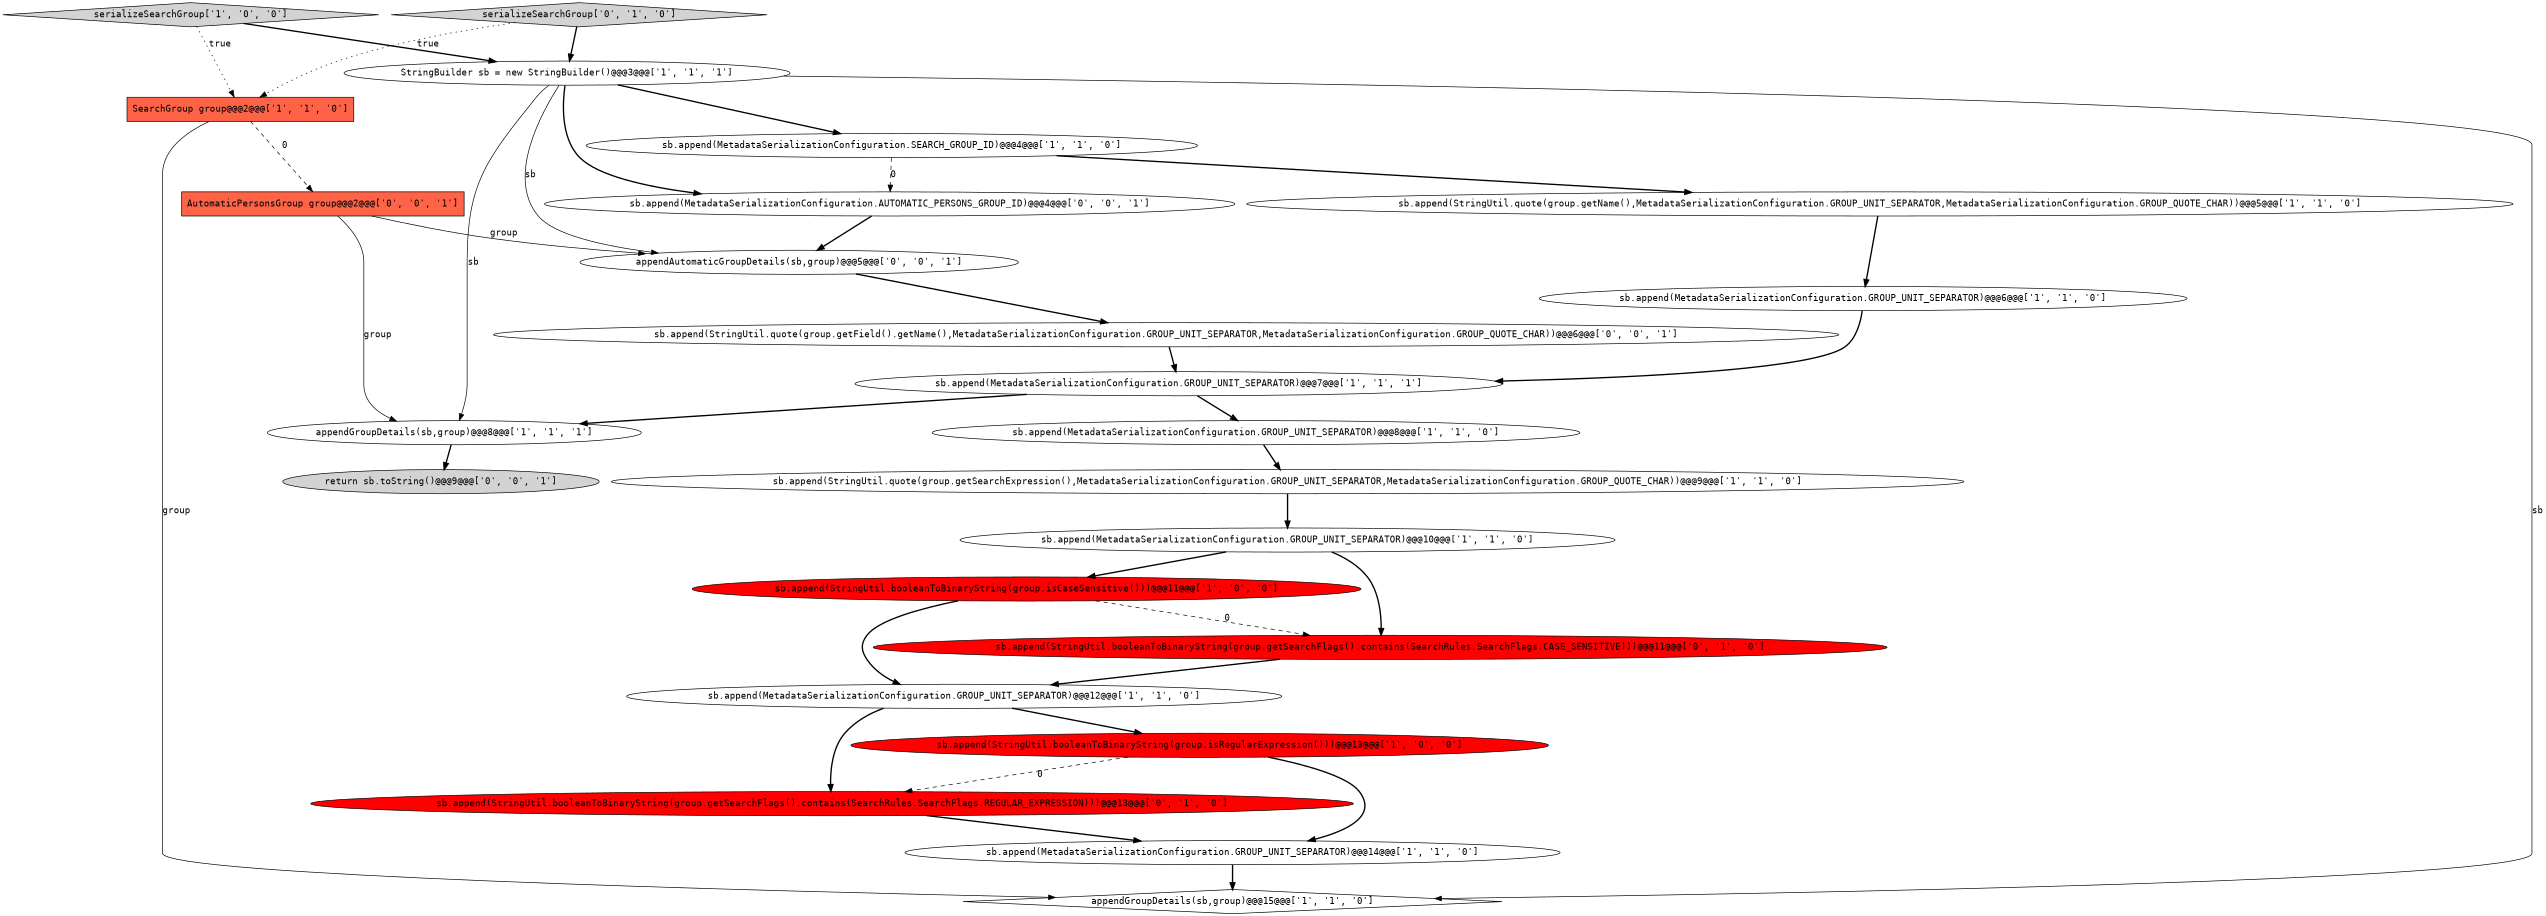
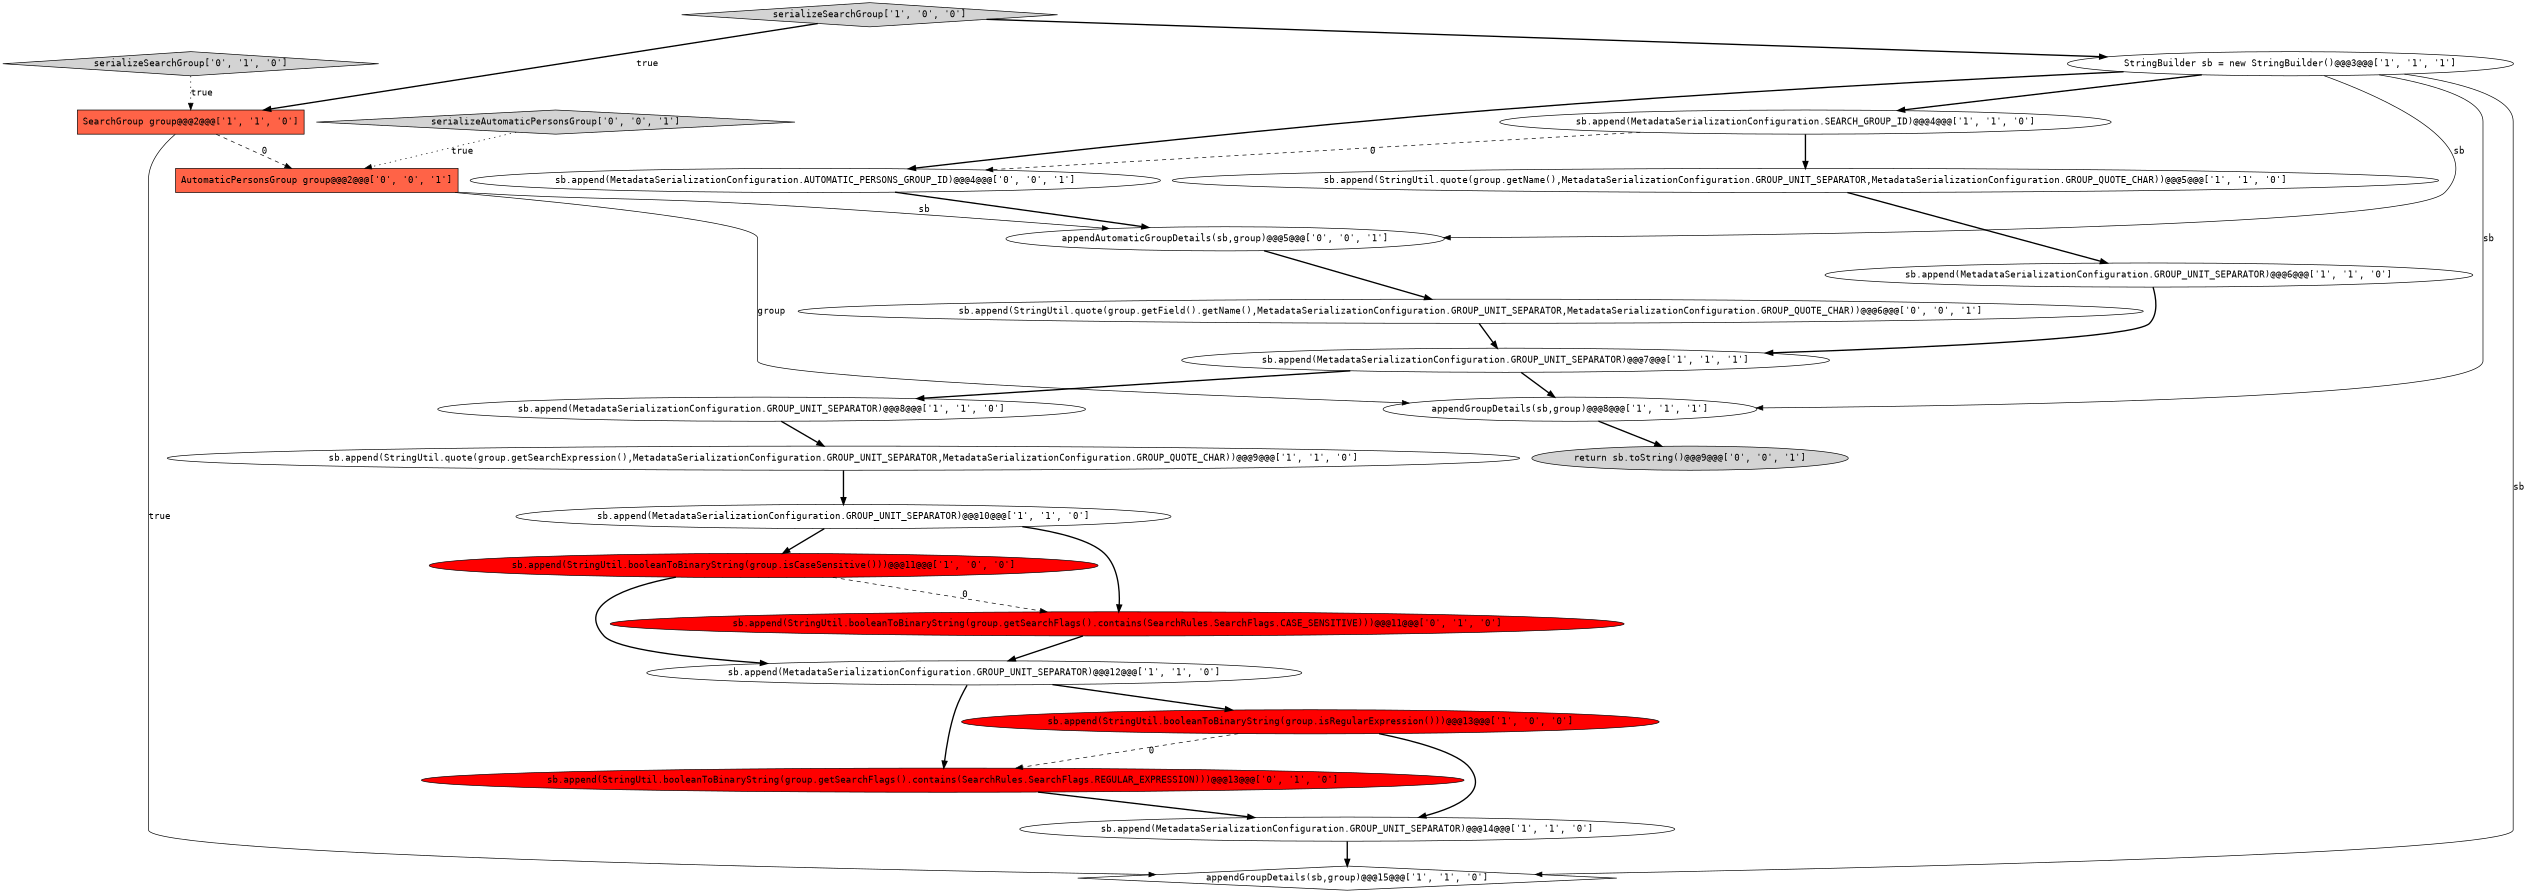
(574, 40) -> none
(214, 59) -> (544, 66)
none -> (556, 122)
(504, 233) -> (924, 210)
(177, 511) -> (160, 517)
